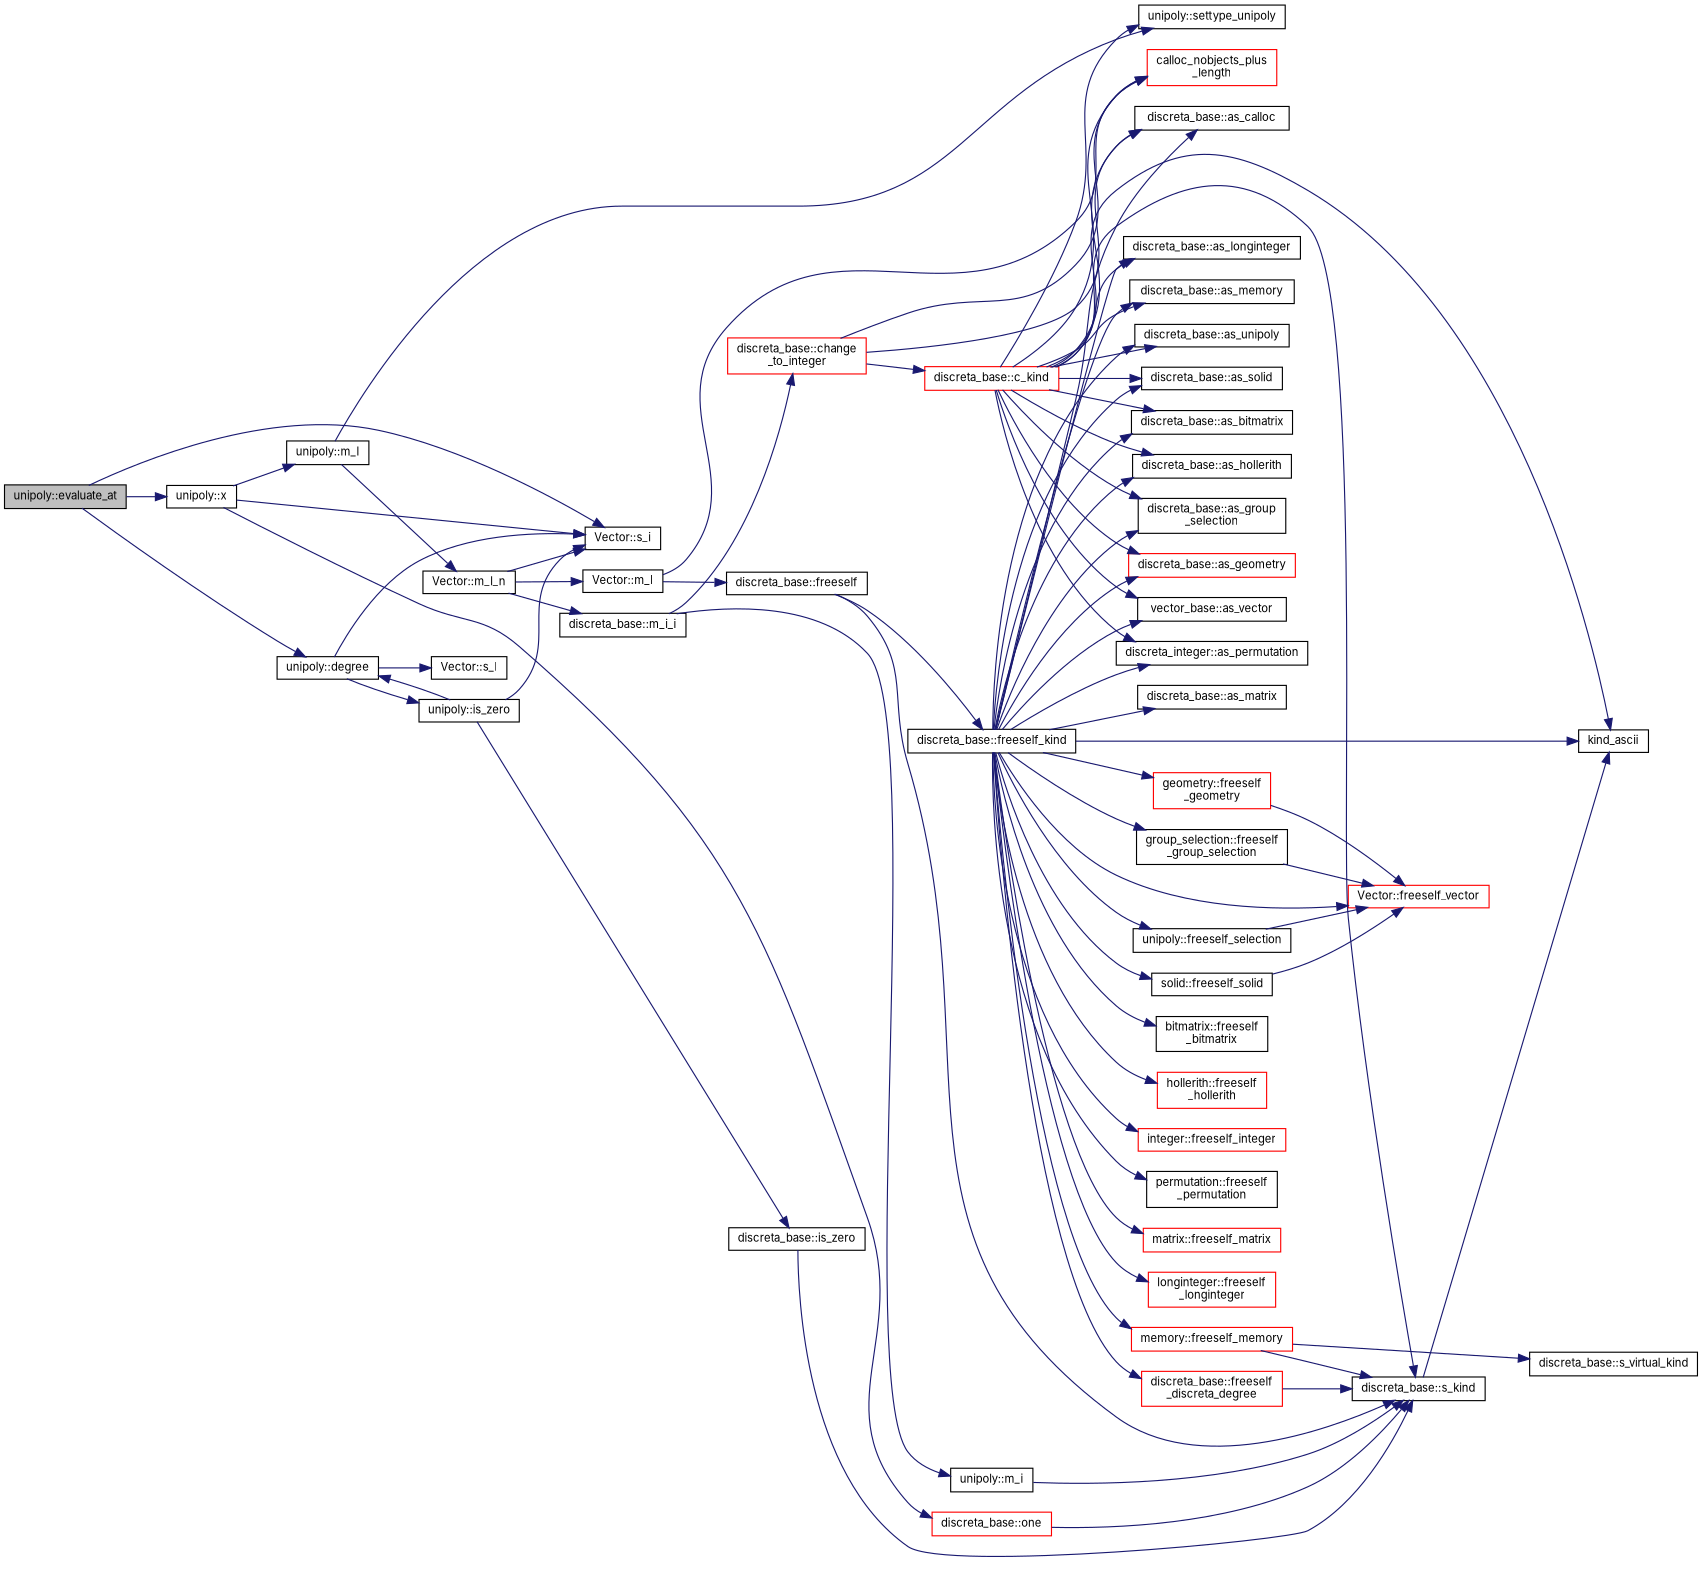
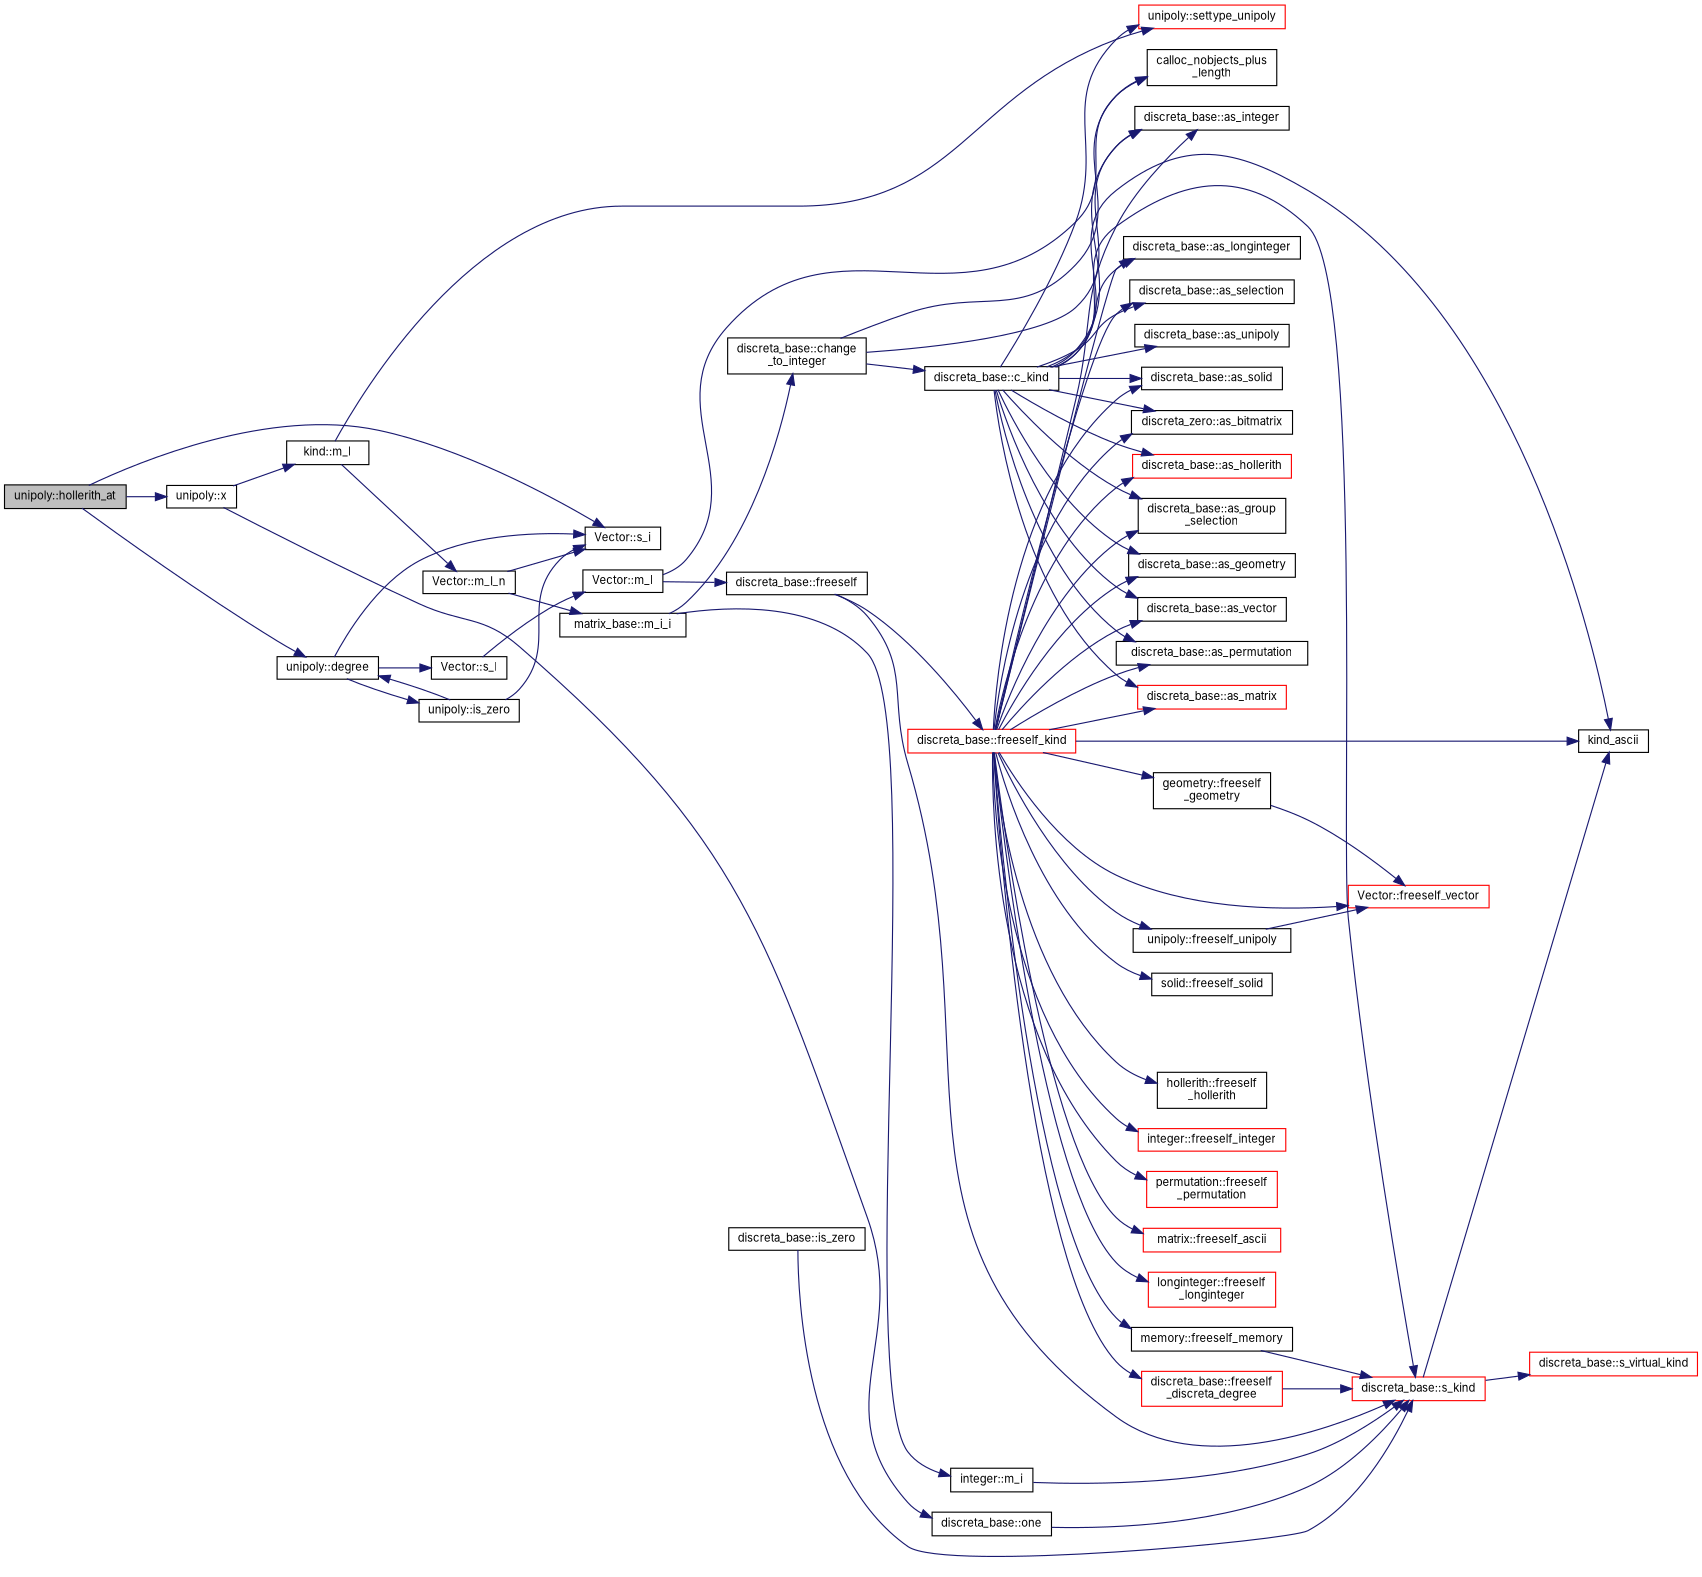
(1212, 17) -> (1212, 17)
(1212, 68) -> (1212, 68)
(1212, 118) -> (1212, 118)
(1093, 231) -> (1025, 526)
(1212, 292) -> (1212, 292)
(797, 356) -> (797, 356)
(992, 378) -> (992, 378)
(1212, 422) -> (1212, 422)
(328, 453) -> (328, 453)
(1212, 466) -> (1212, 466)
(65, 497) -> (65, 497)
(414, 518) -> none
(1021, 526) -> none
(1212, 565) -> (1212, 565)
(538, 582) -> (526, 623)
(1212, 609) -> (1212, 609)
(623, 625) -> (623, 625)
(1212, 653) -> (1212, 653)
(1212, 697) -> (1212, 697)
(992, 741) -> (992, 741)
(1212, 791) -> (1212, 791)
(1212, 847) -> none
(1212, 940) -> (1212, 940)
(1336, 950) -> none
(630, 970) -> none
(1212, 1034) -> none
(1212, 1090) -> (1212, 1090)
(1212, 1189) -> (1212, 1189)
(1212, 1240) -> (1212, 1240)
(1212, 1339) -> (1212, 1339)
(1400, 1351) -> (1502, 1378)
(1614, 1364) -> (1614, 1364)
(1419, 1389) -> (1419, 1389)
(992, 1480) -> (992, 1480)
(992, 1524) -> (992, 1524)
